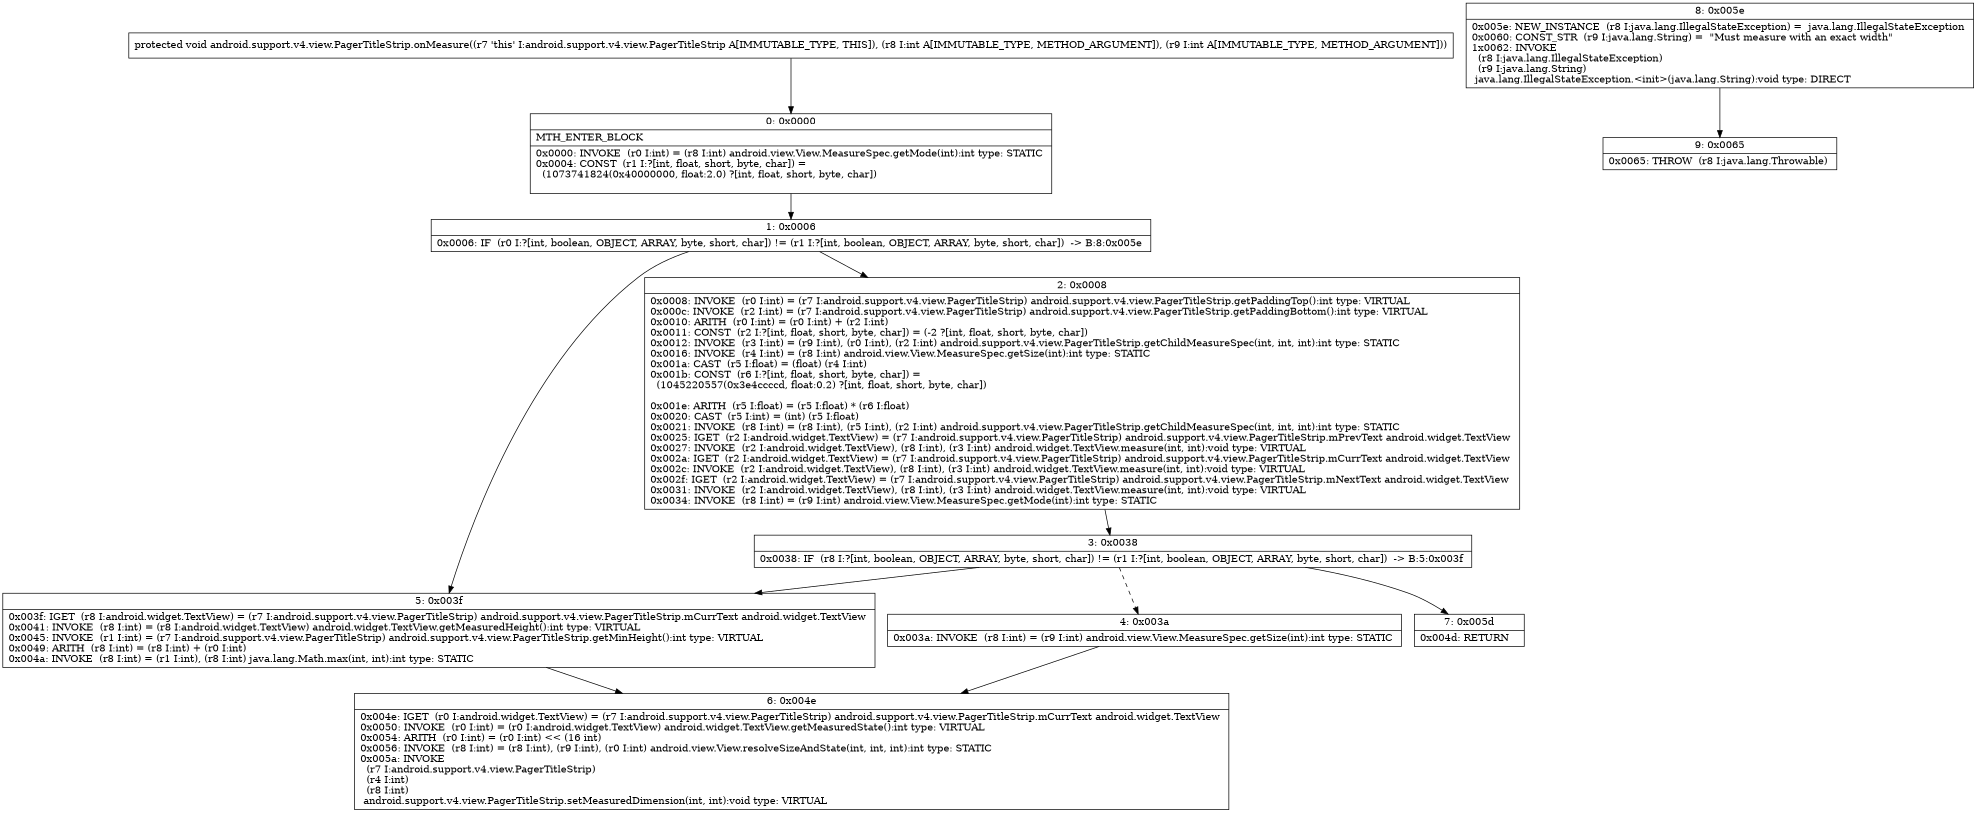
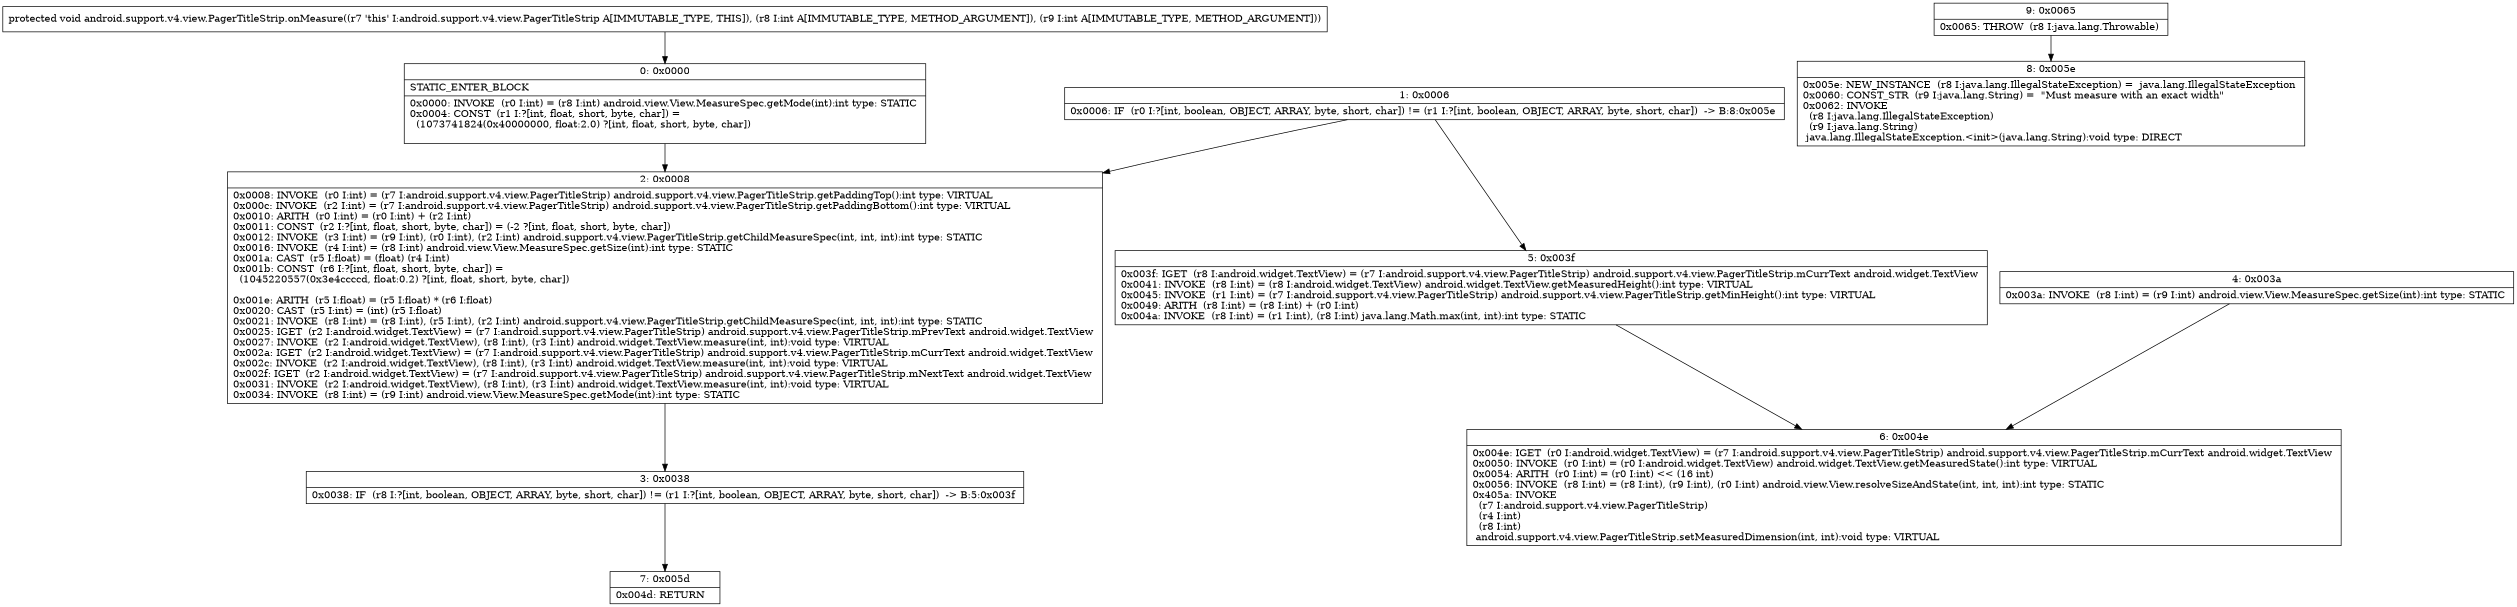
(1518, 48) -> (1849, 106)
(1720, 109) -> (2051, 45)
(590, 138) -> (469, 88)
(791, 203) -> (665, 154)
(871, 580) -> none
(1127, 588) -> none
(406, 759) -> (1518, 495)
